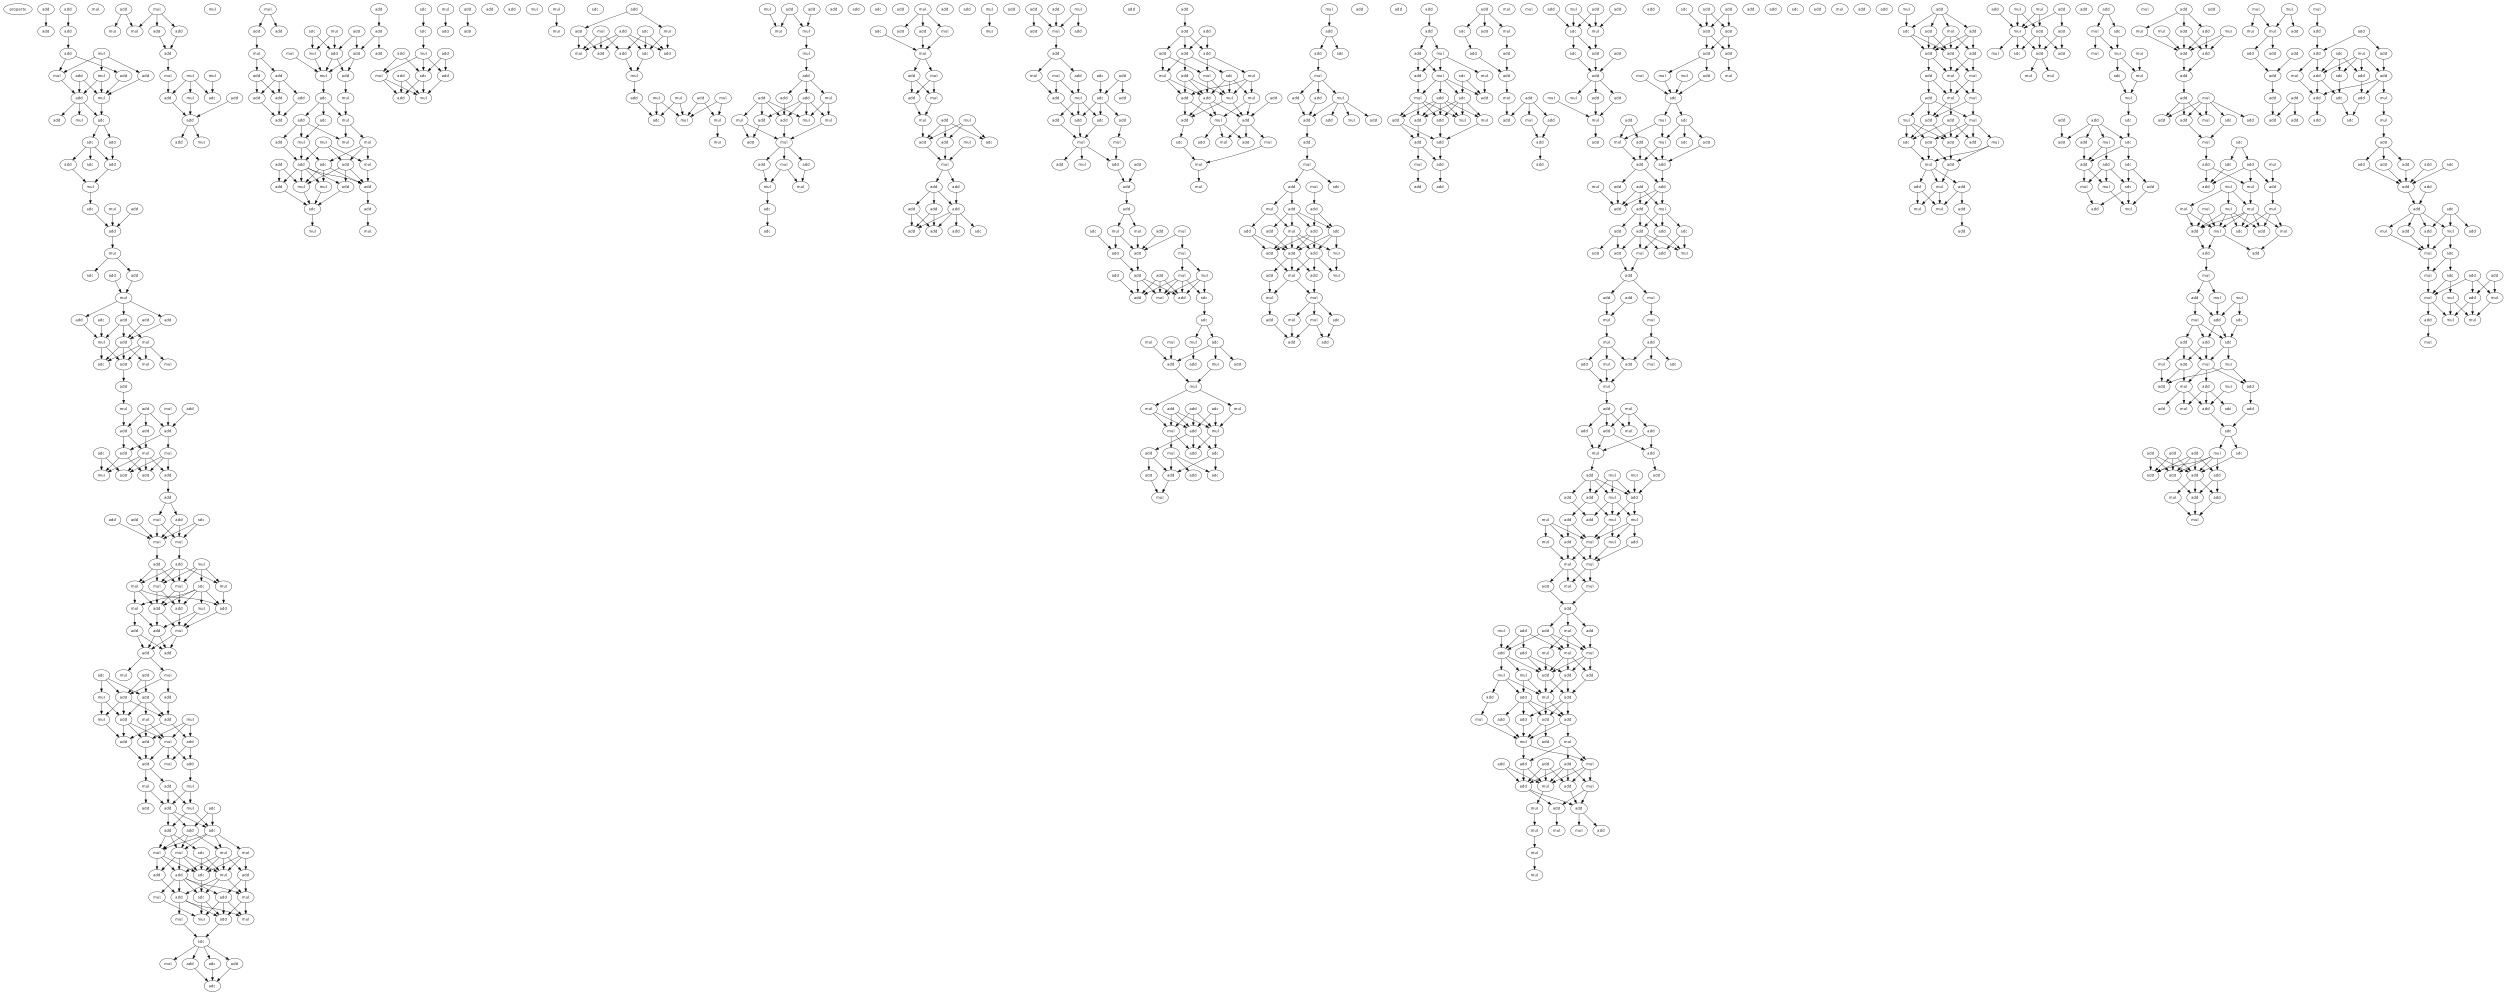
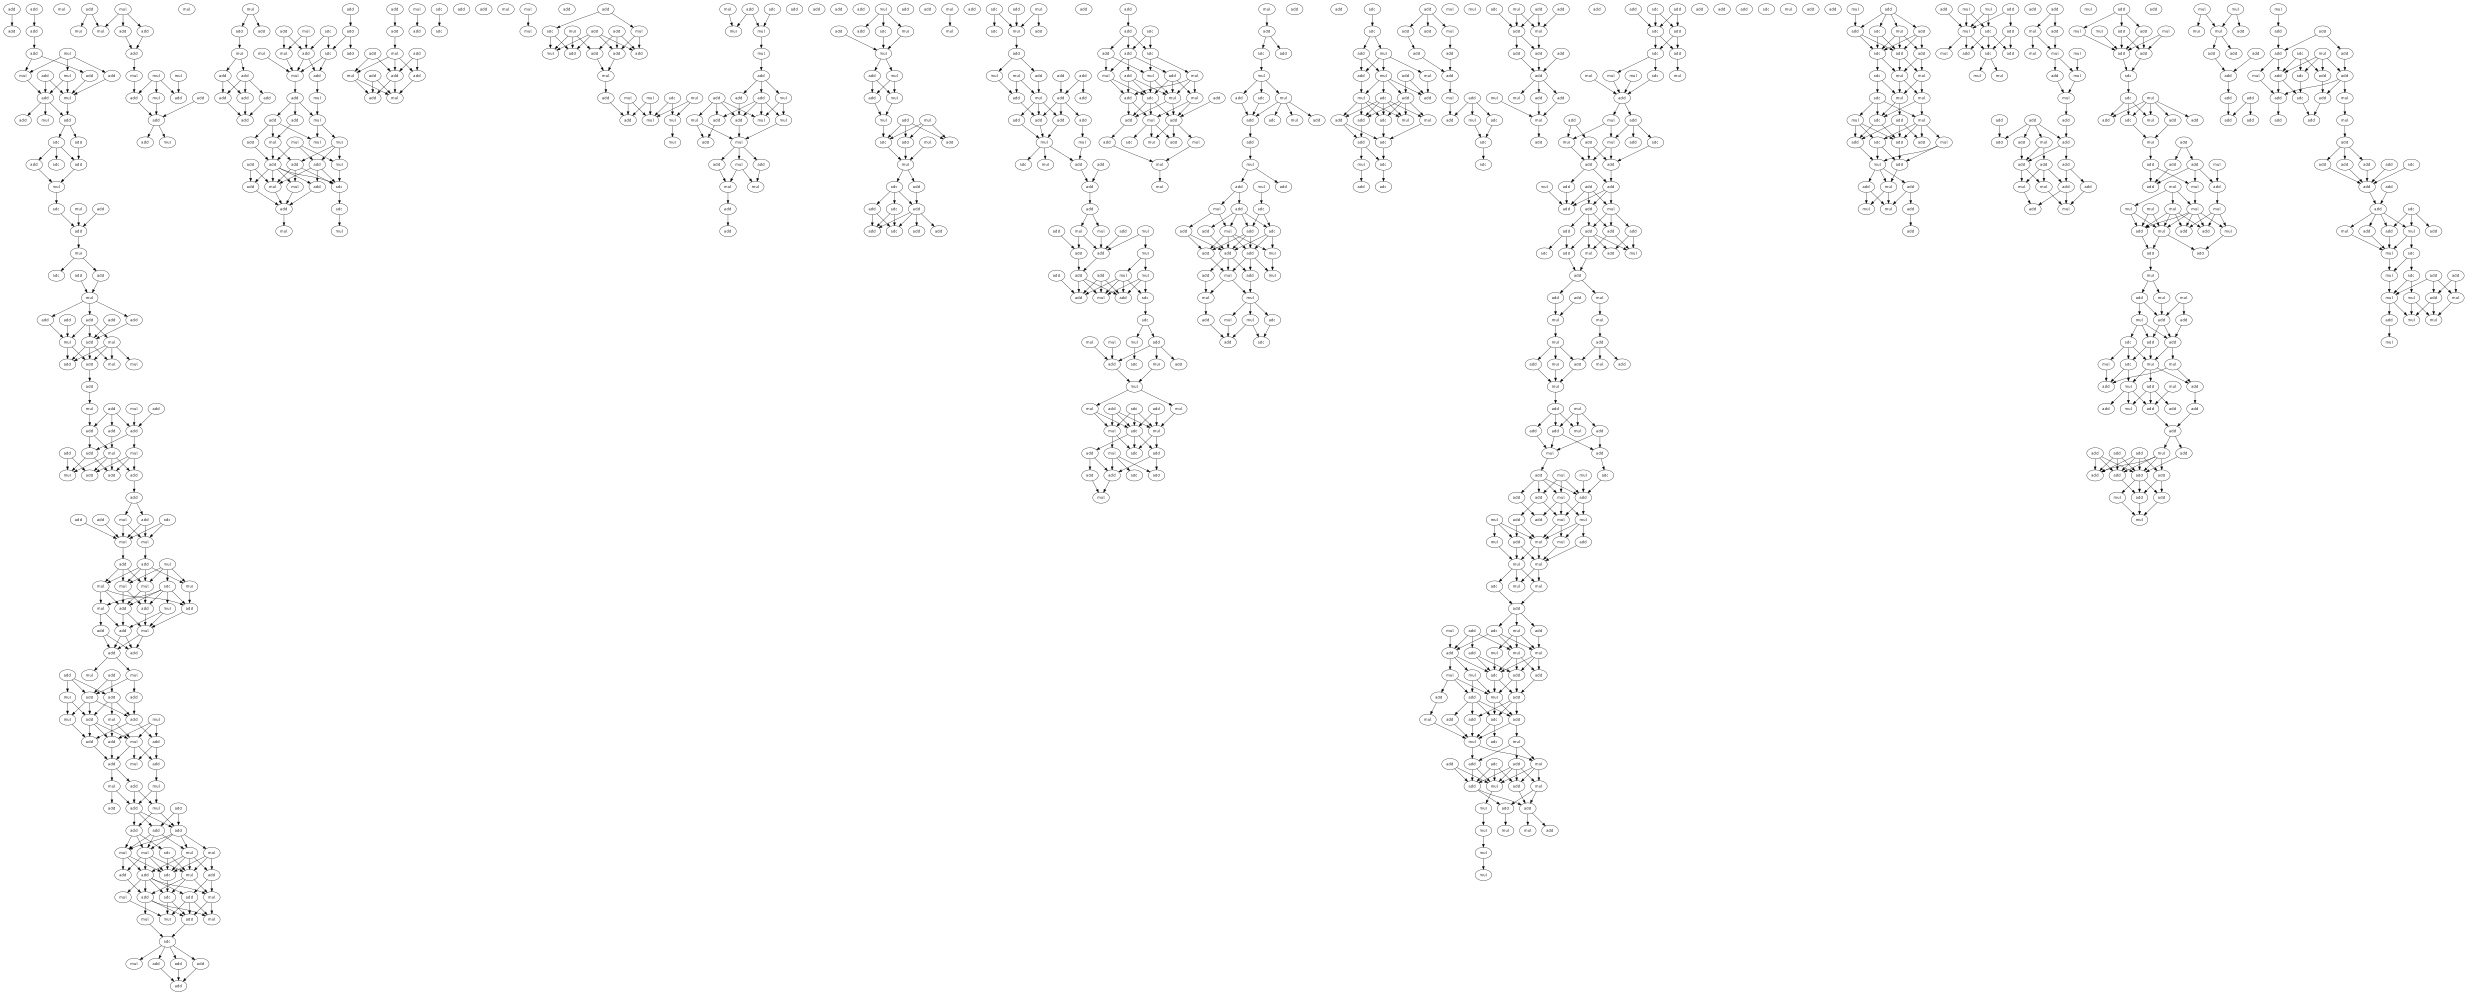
(18, 9) -> none
